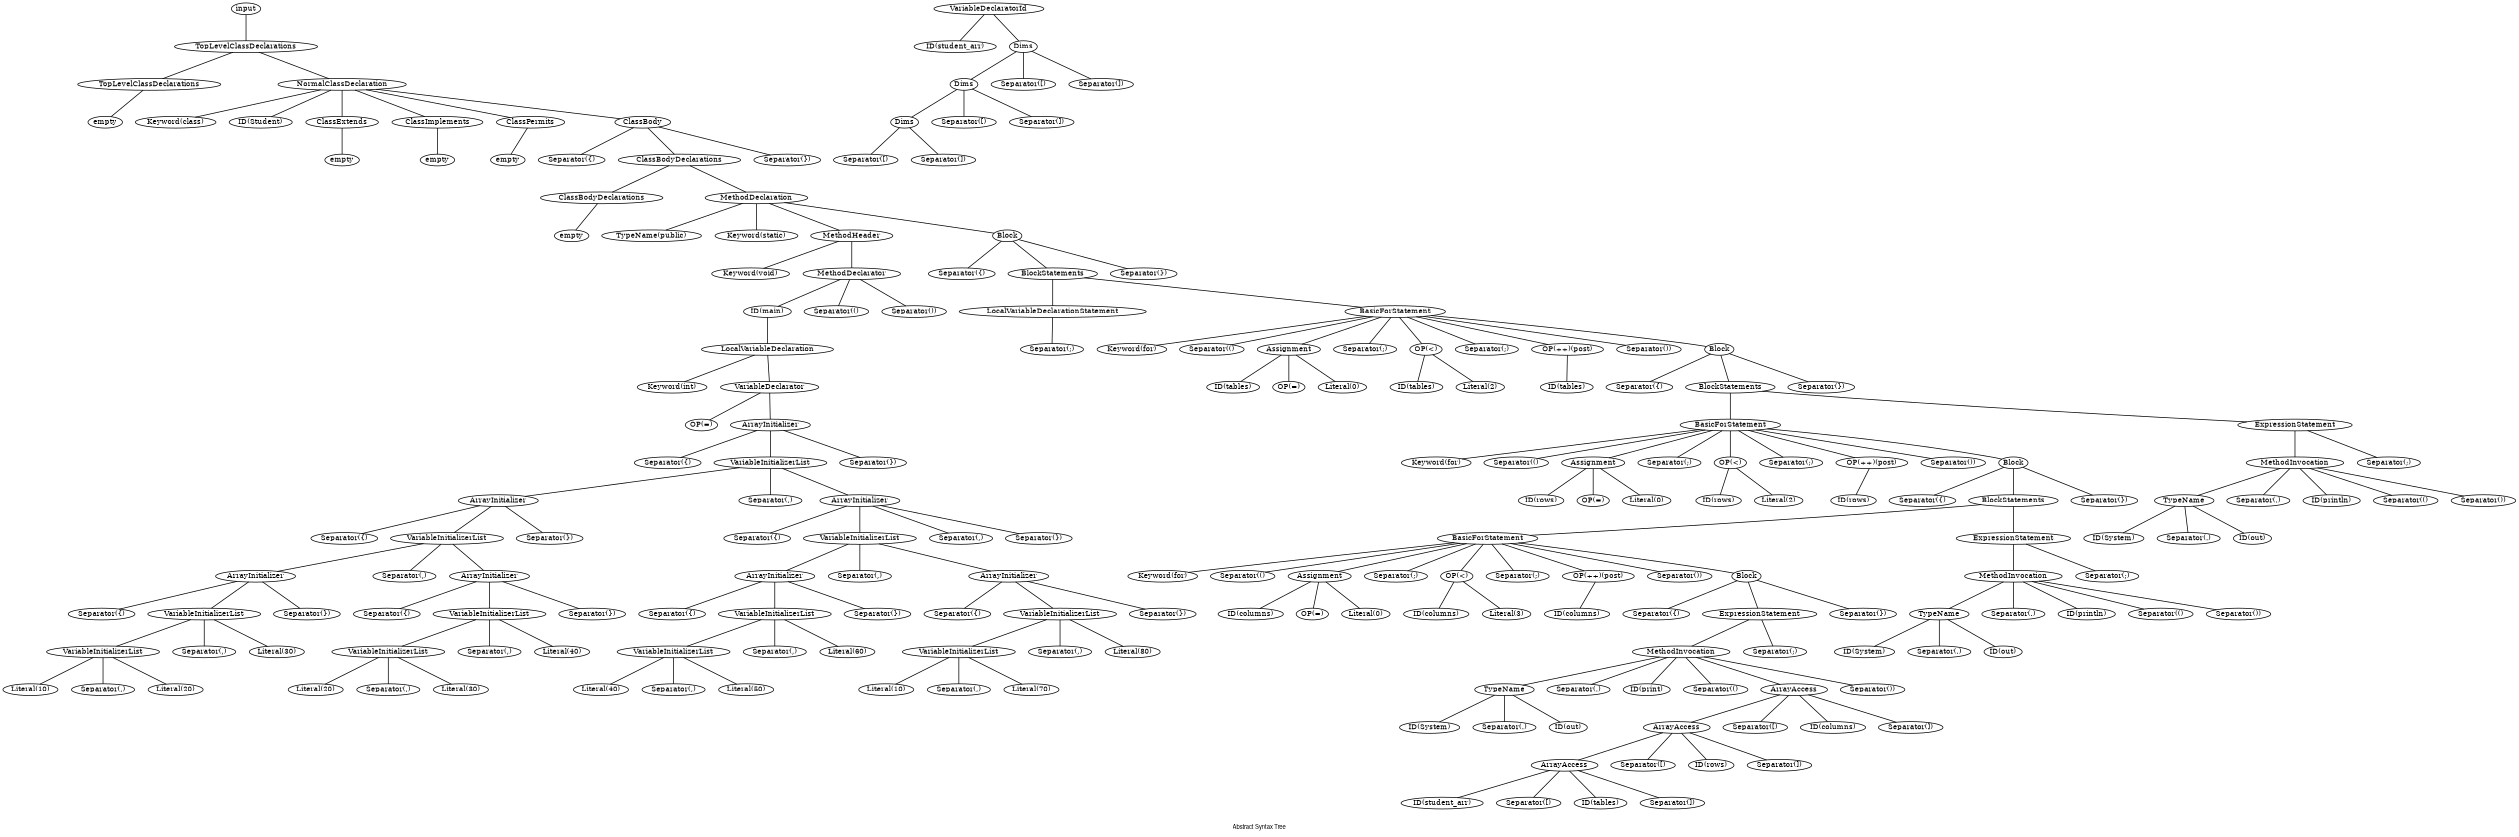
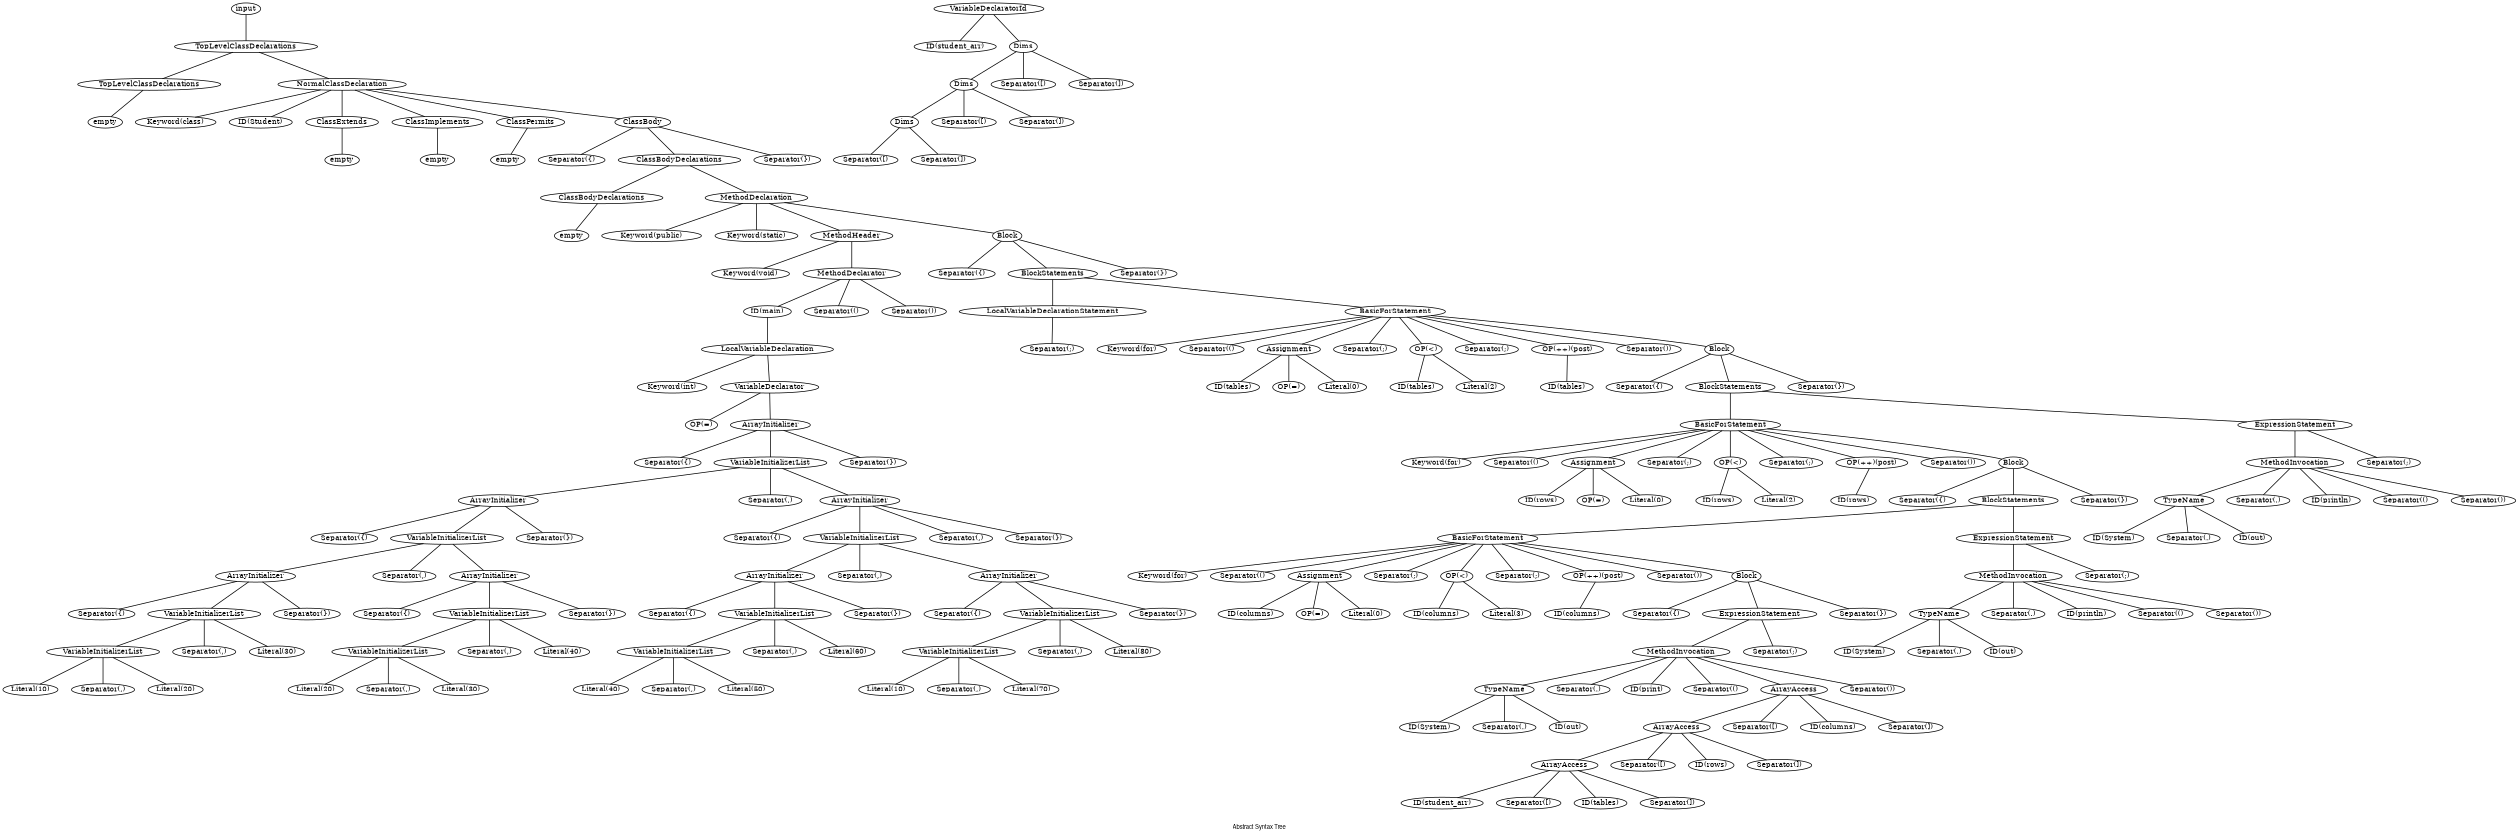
(652, 236) -> (652, 236)
